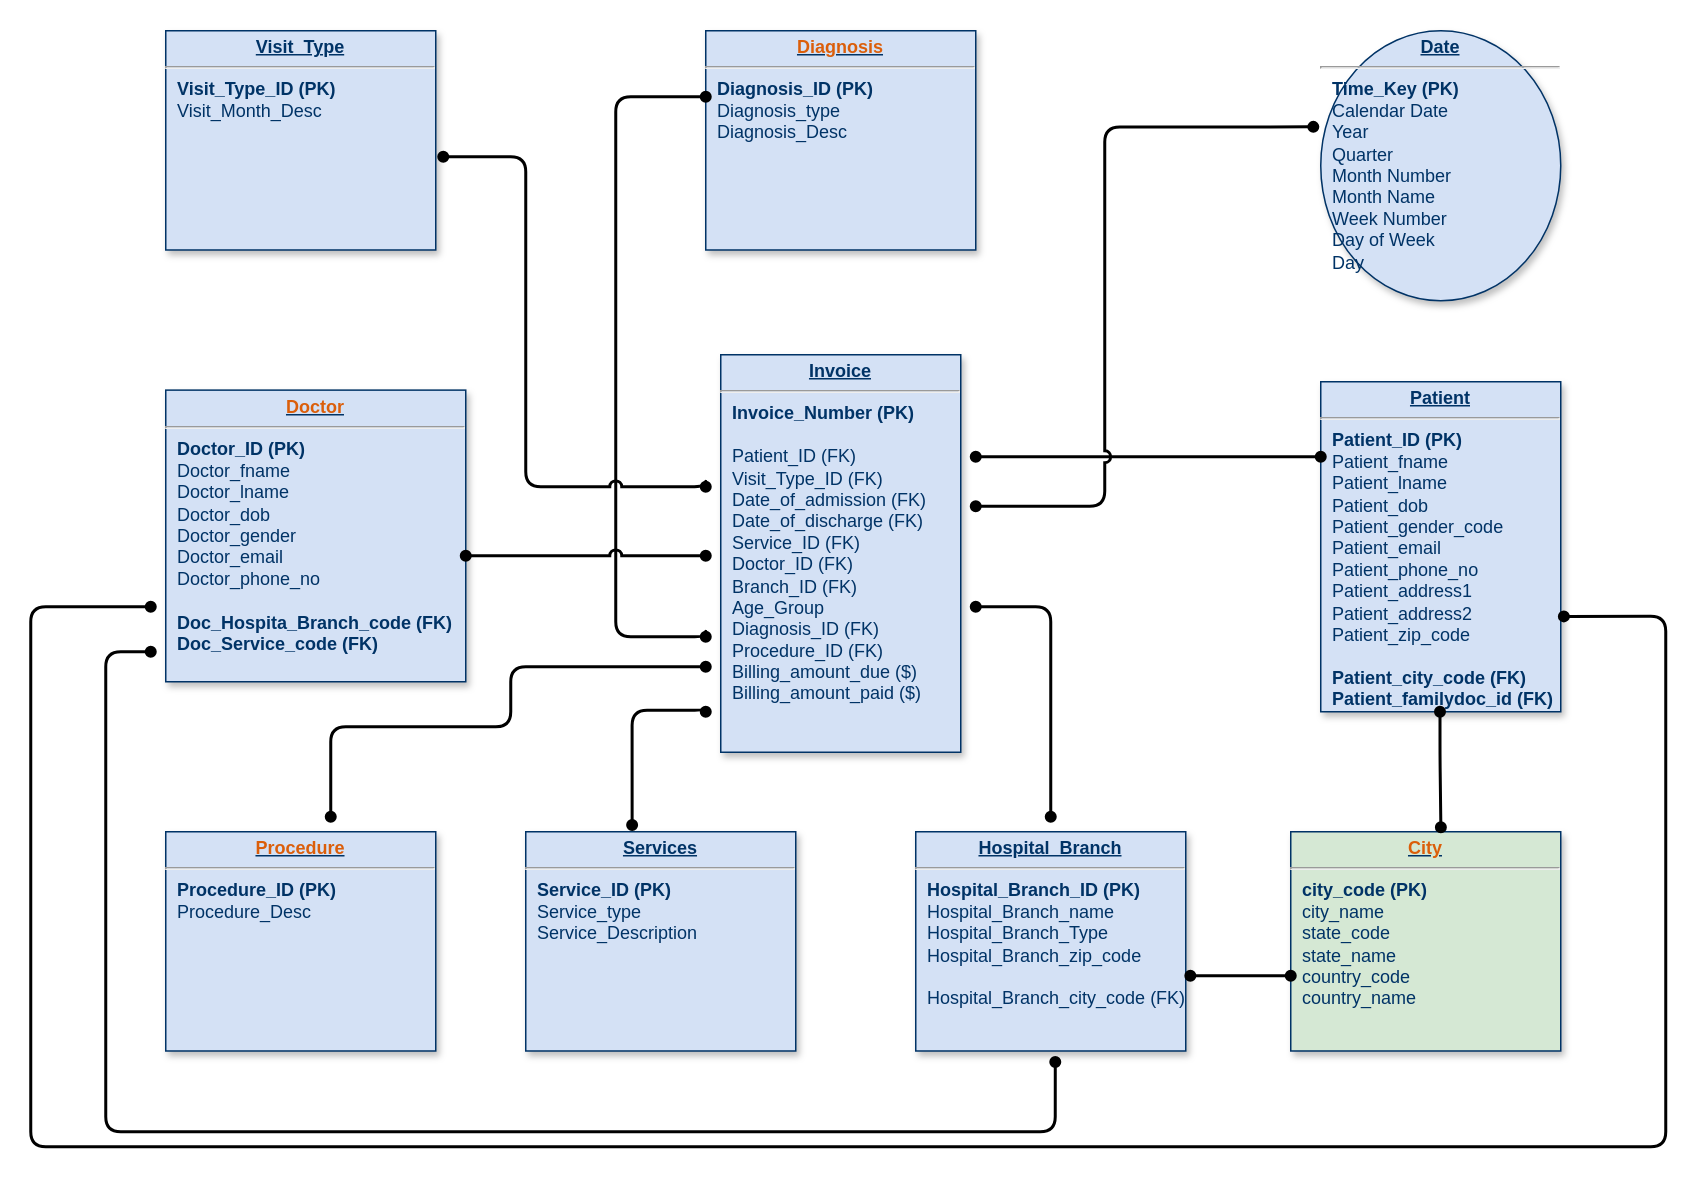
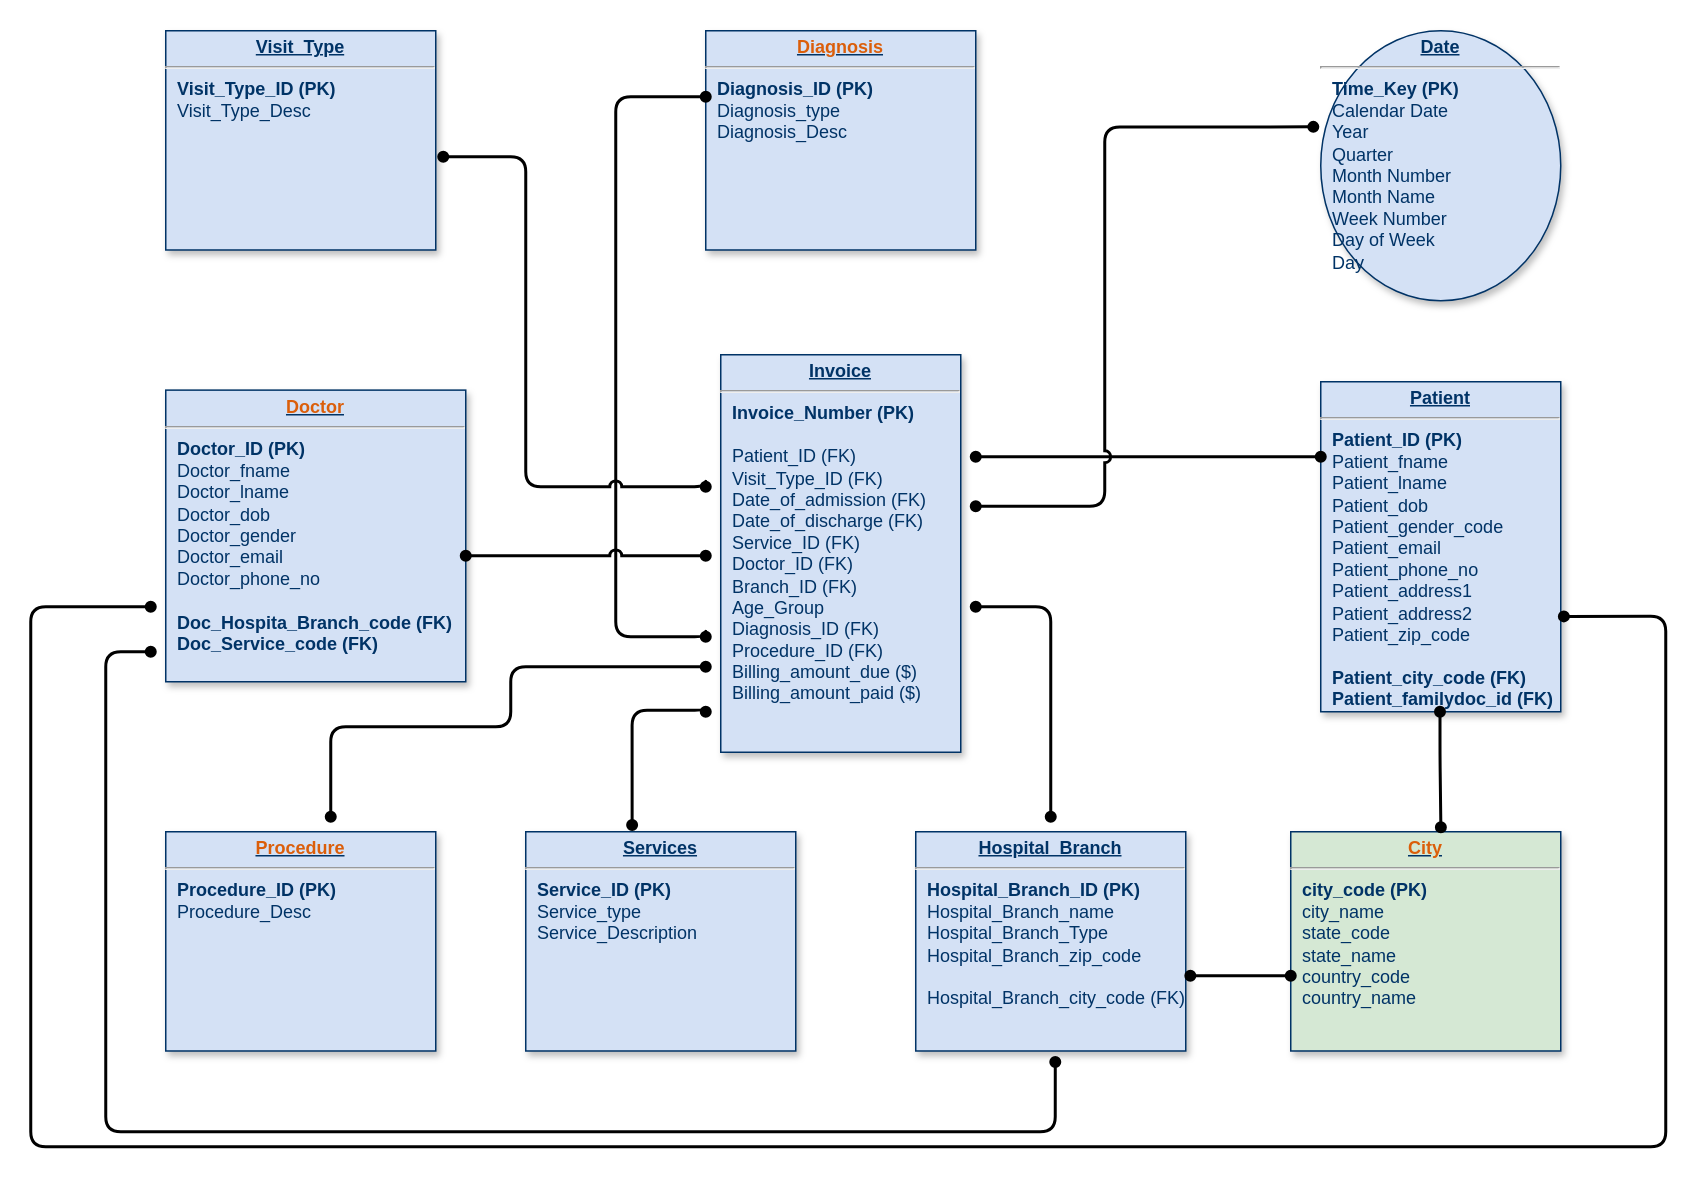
(249, 63) -> (249, 63)
